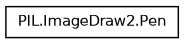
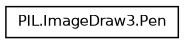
(92, 22) -> (92, 22)
